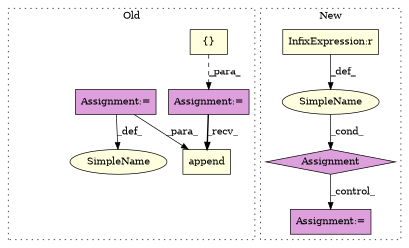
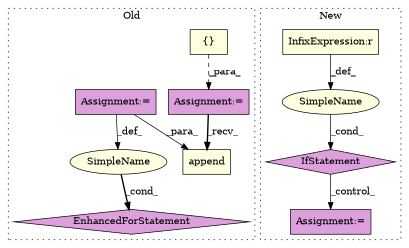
(331, 162) -> (331, 162)
none -> (132, 222)
